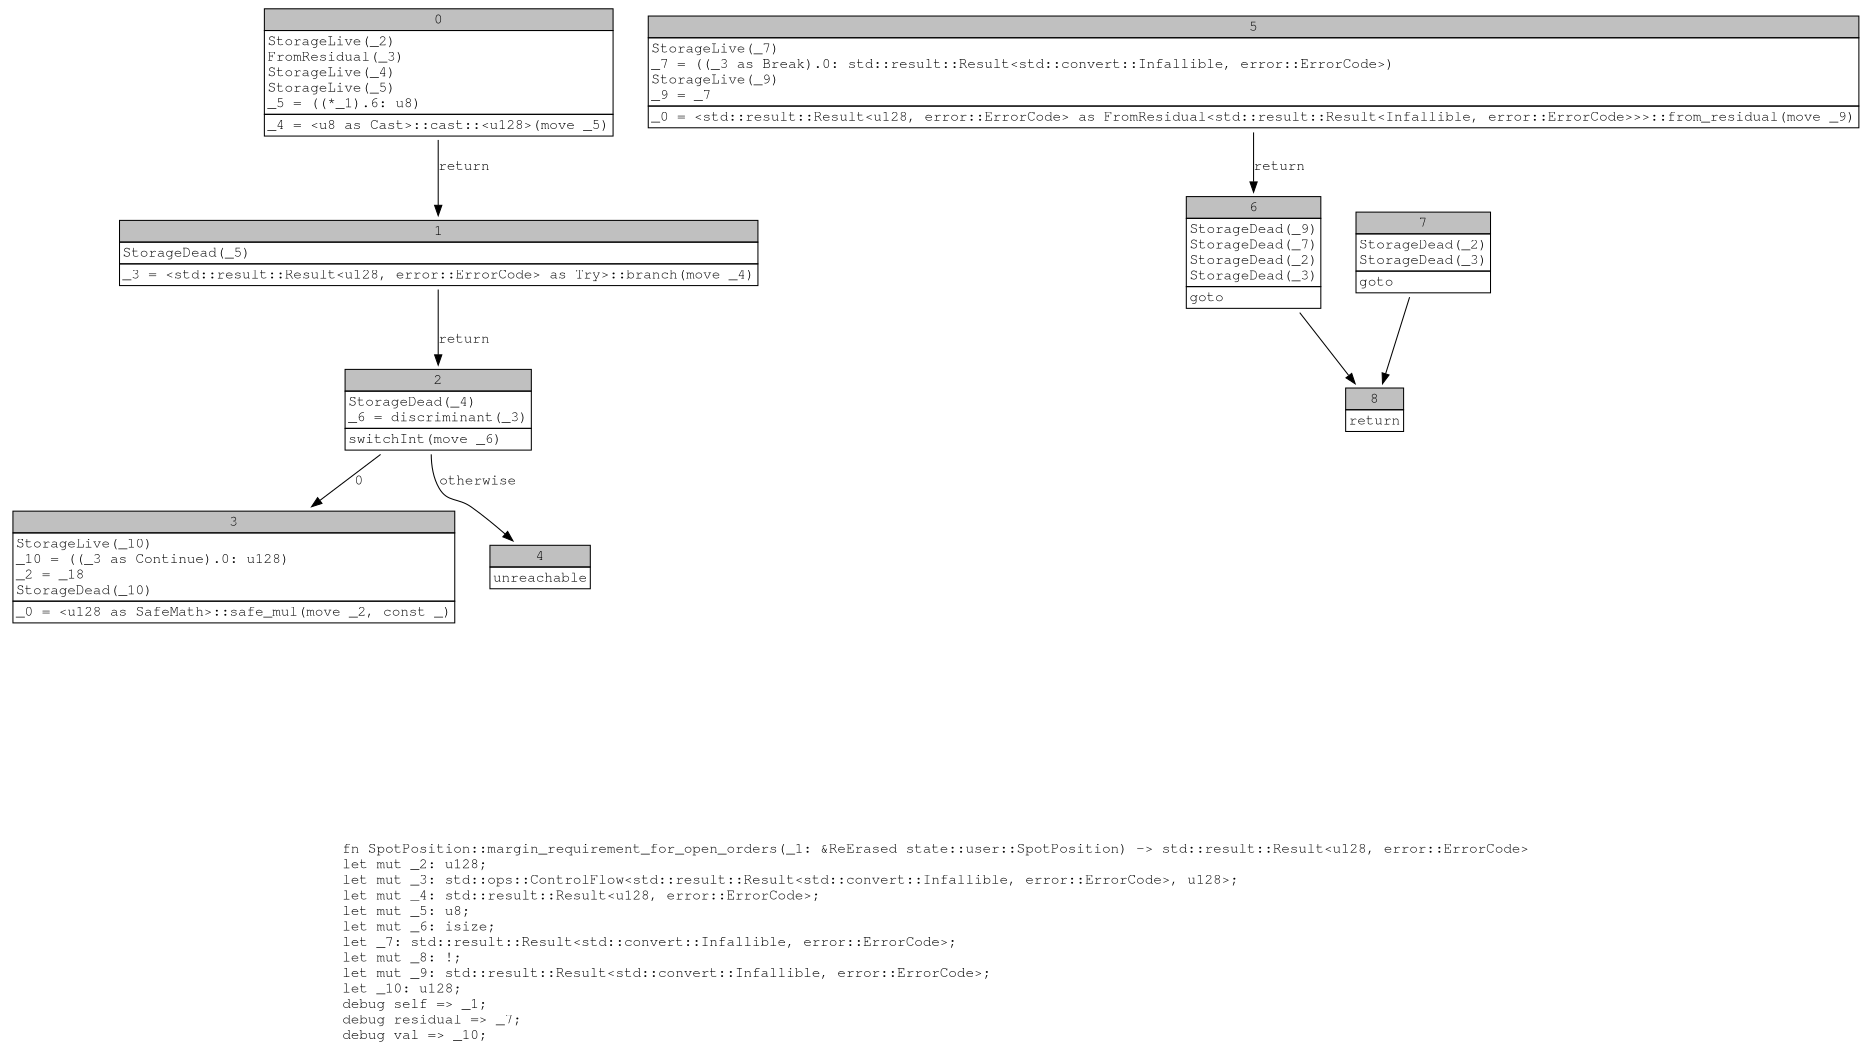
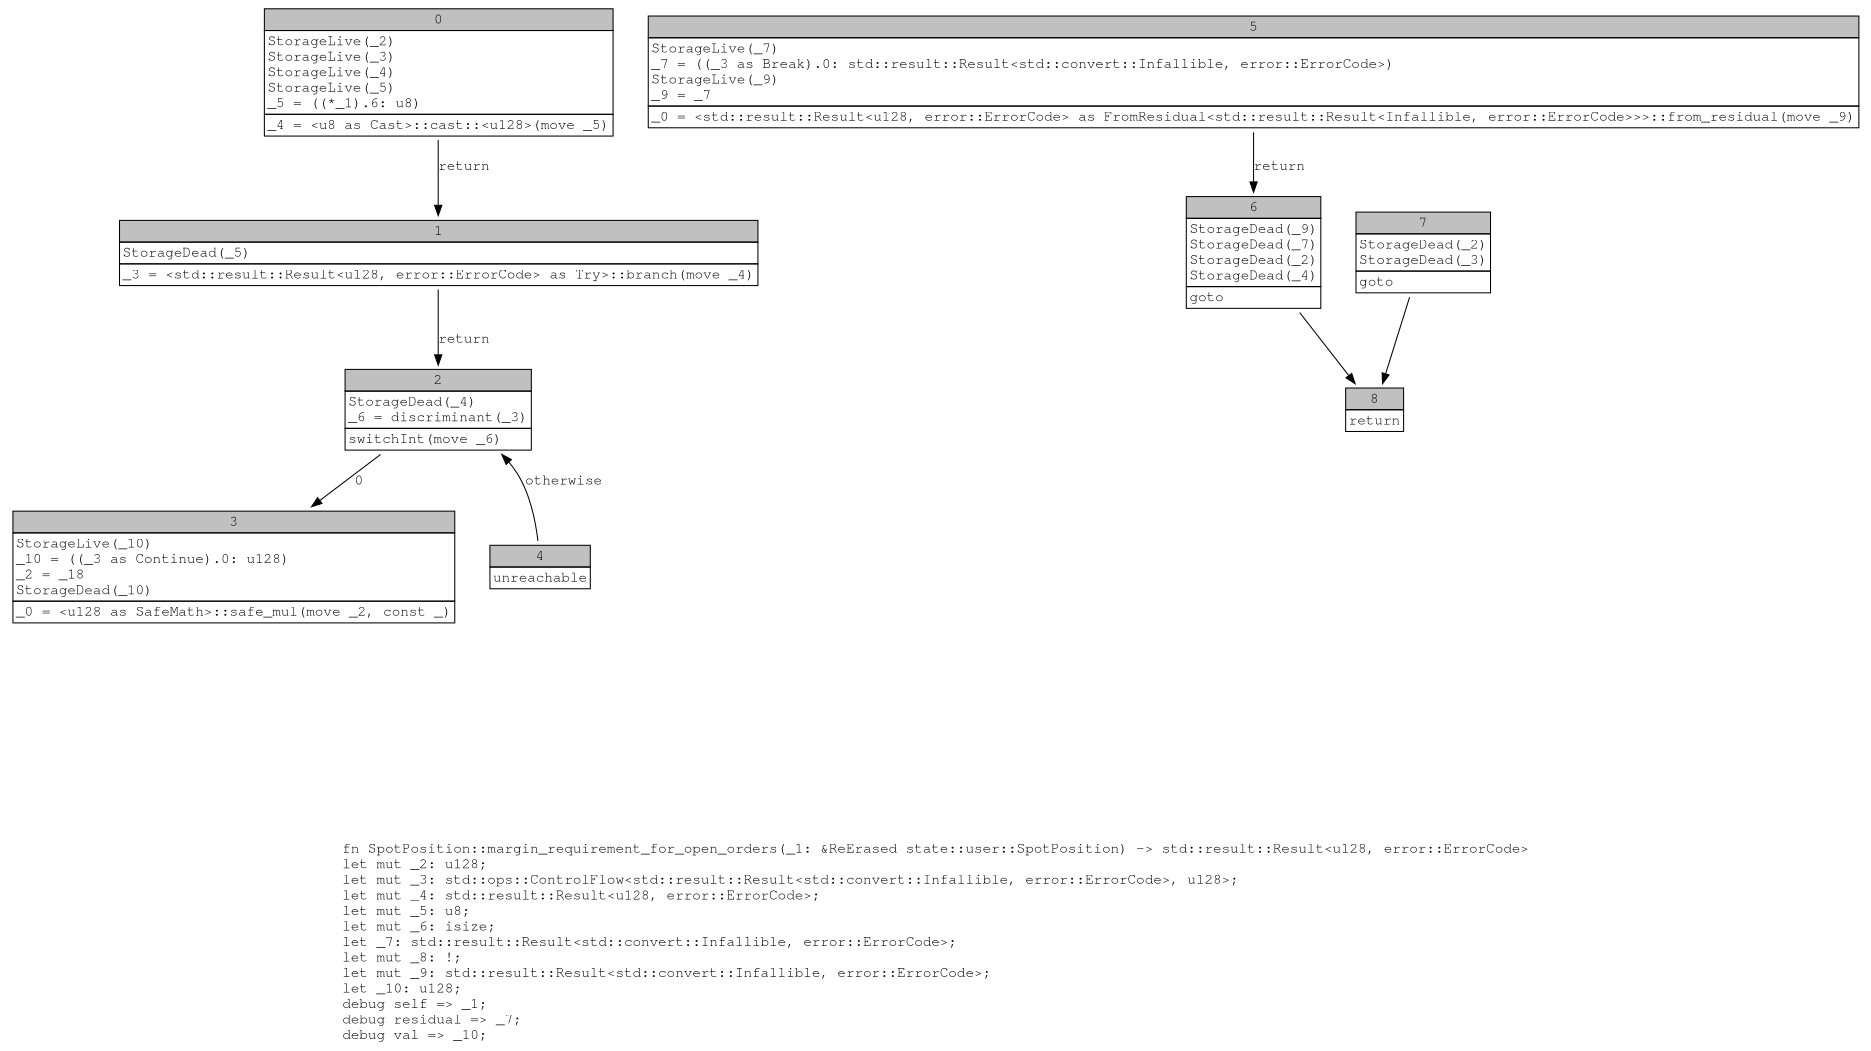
(336, 56) -> (332, 56)
(1254, 275) -> (1254, 275)
(458, 501) -> (529, 499)
